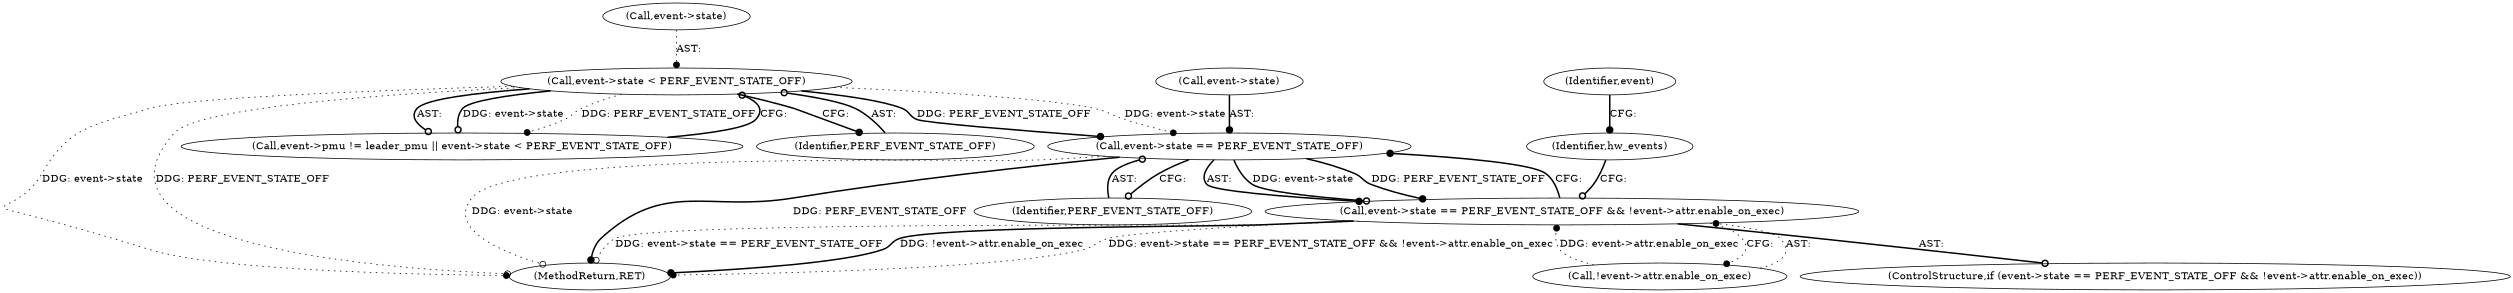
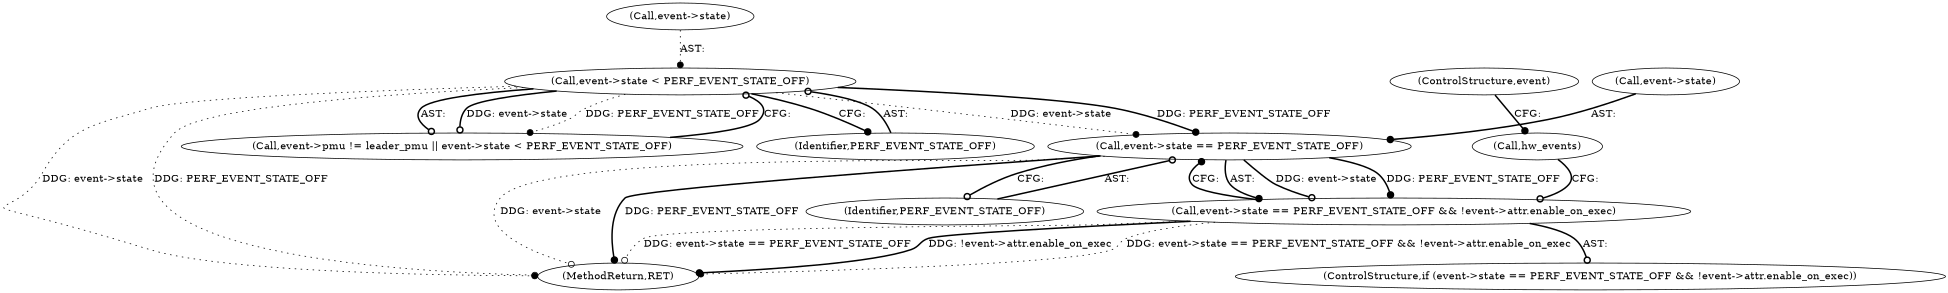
(1610, 81) -> (1484, 81)
(1610, 146) -> (1537, 146)
(1660, 276) -> none
